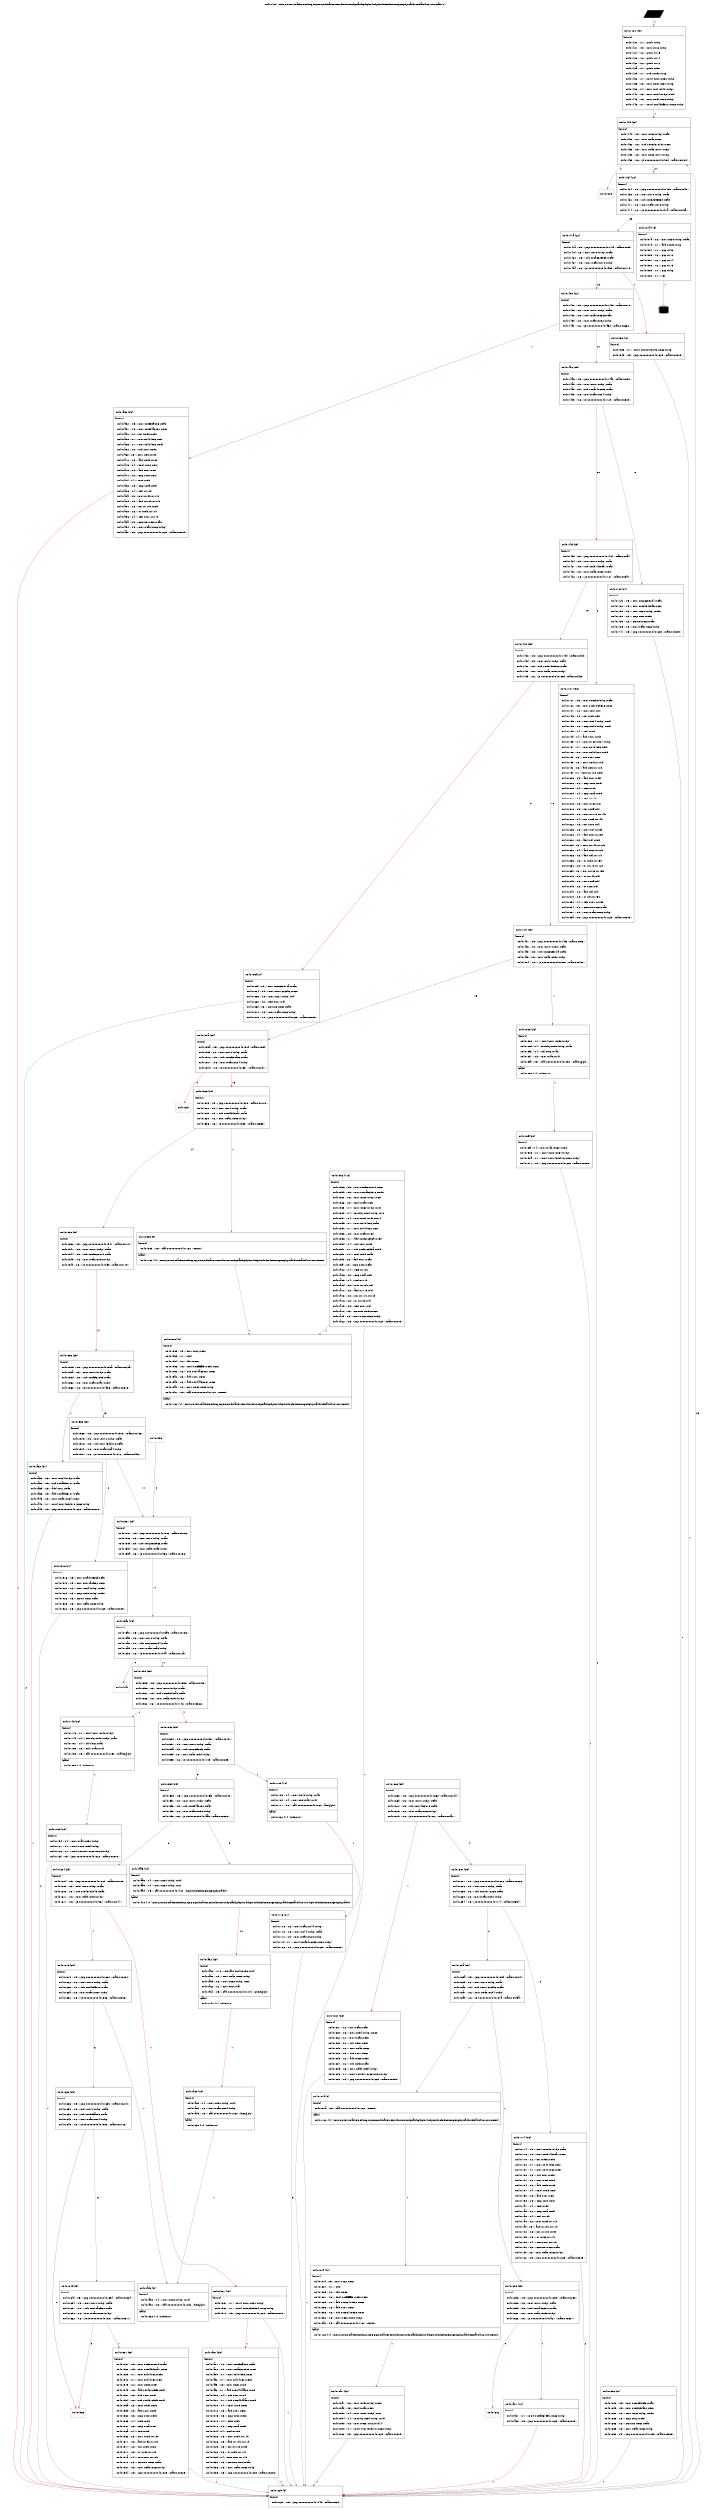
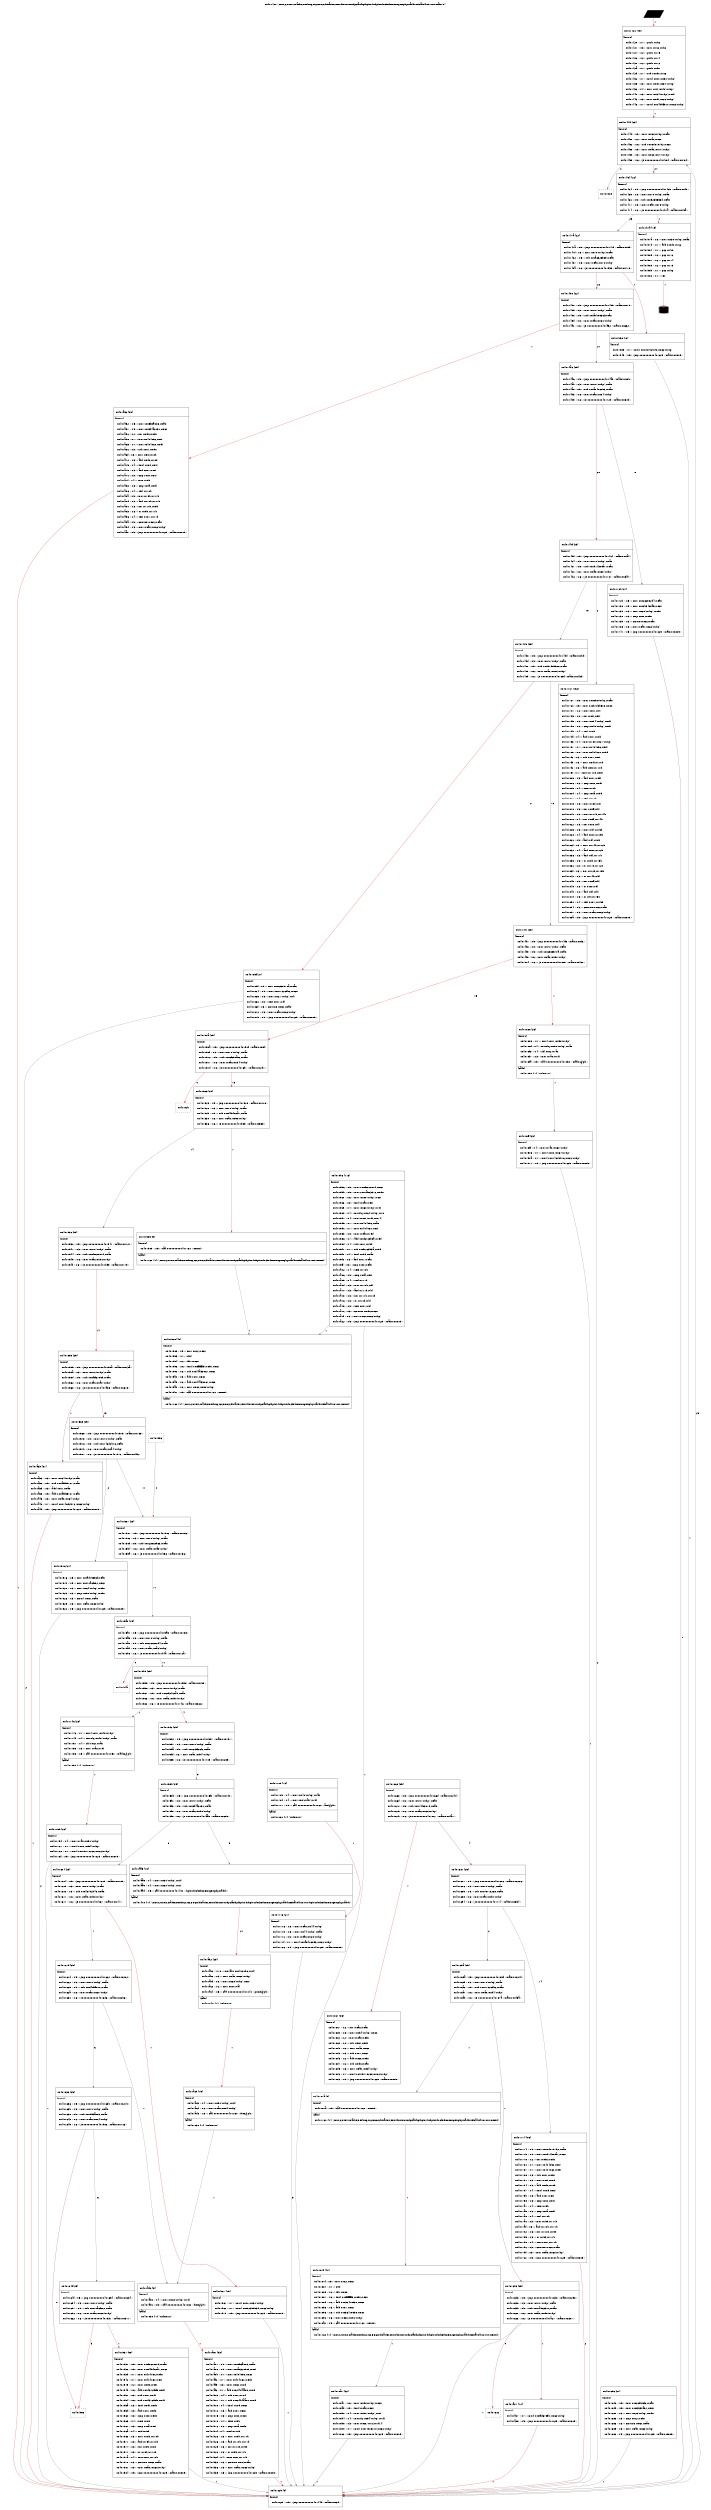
none -> (658, 218)
(250, 1772) -> none
(540, 1982) -> (540, 1982)
(305, 2275) -> (443, 2422)
(247, 2332) -> (193, 2336)
